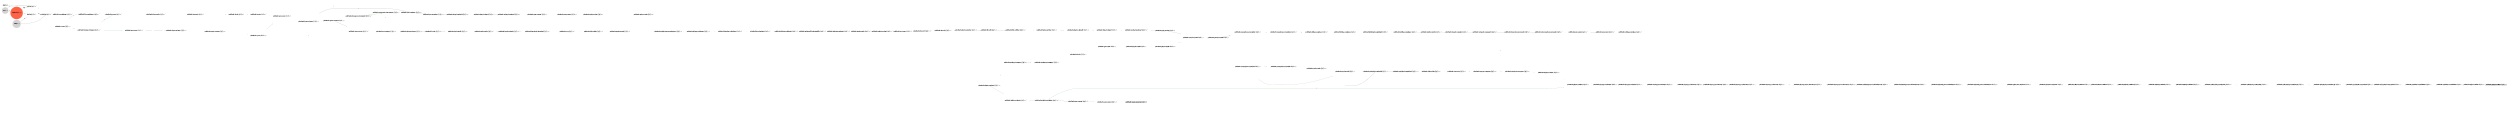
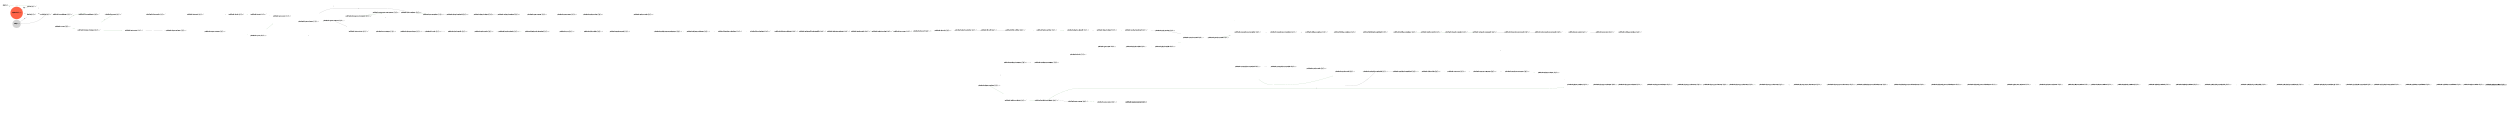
(5, 11) -> none
